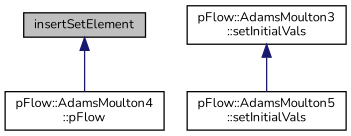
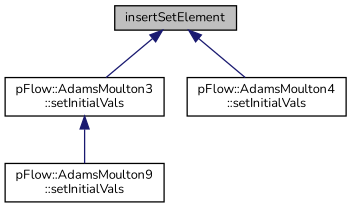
none -> (129, 58)
(85, 111) -> (267, 97)
(267, 111) -> (85, 183)
